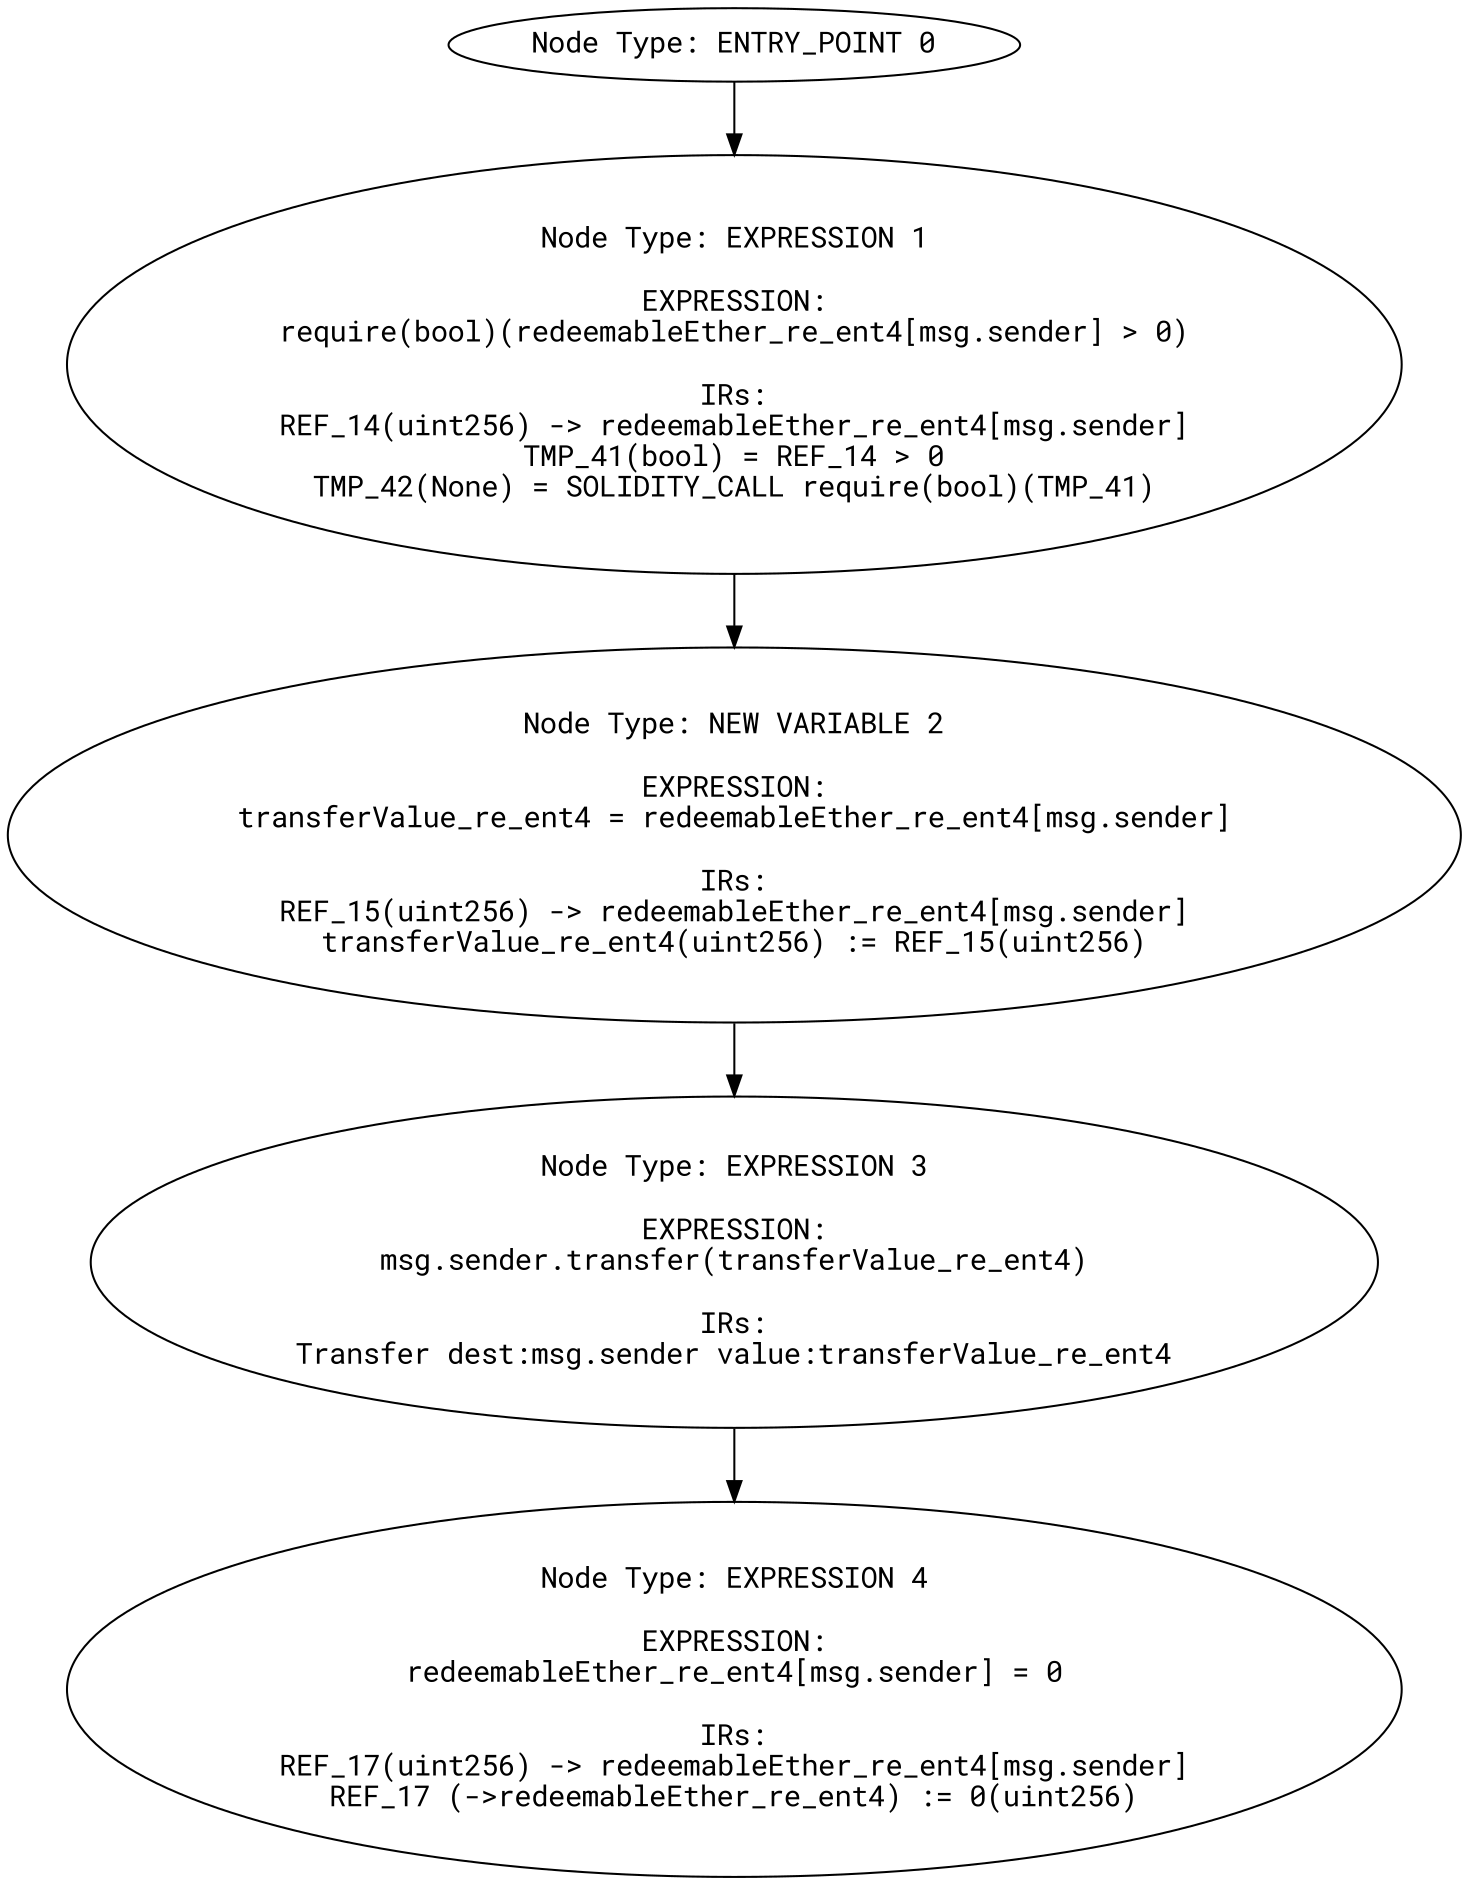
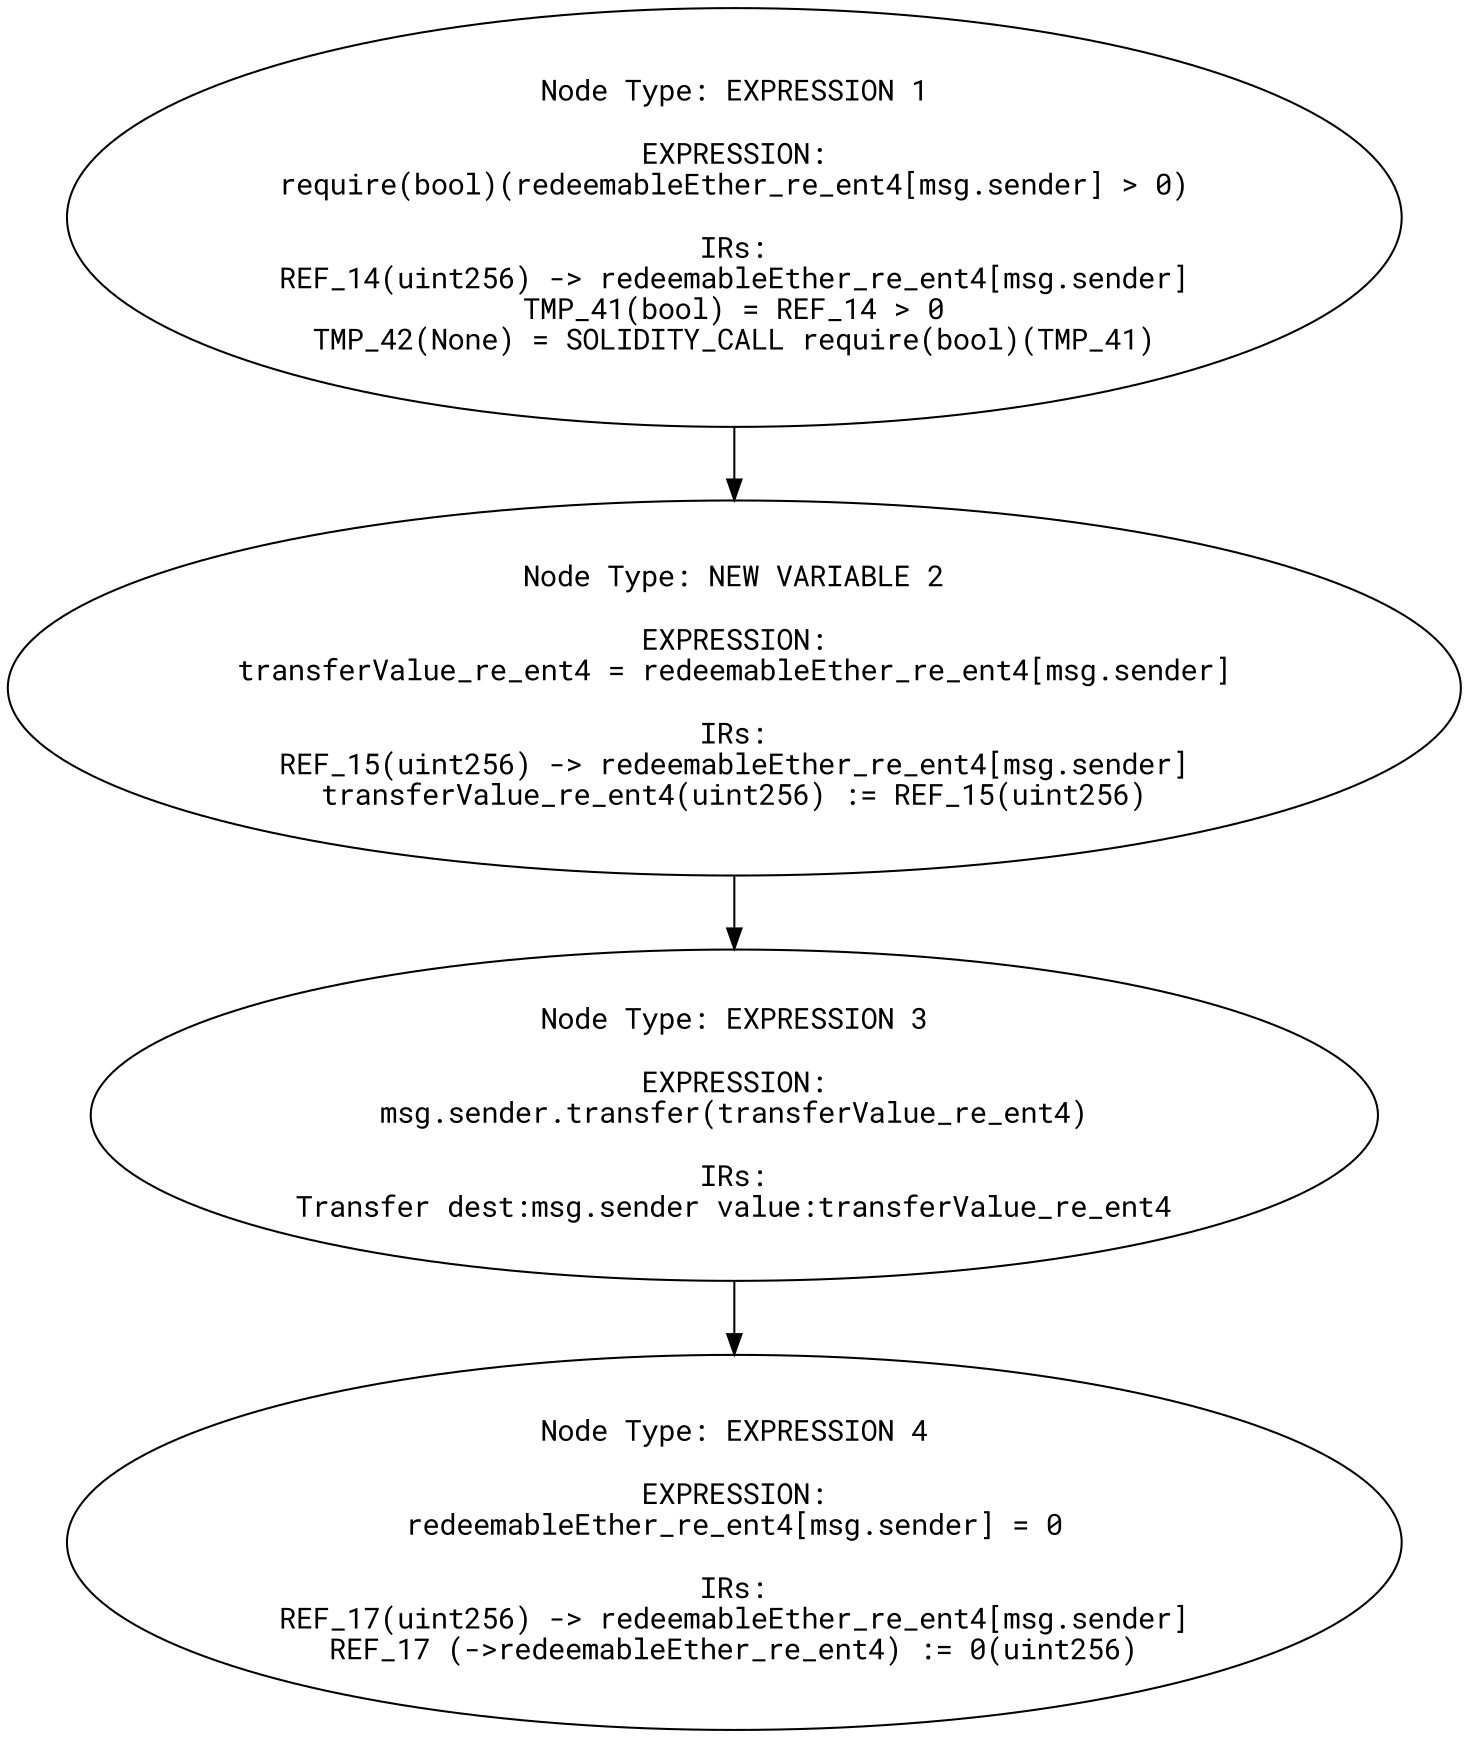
(734, 45) -> none
